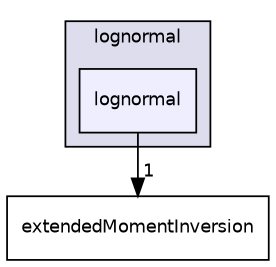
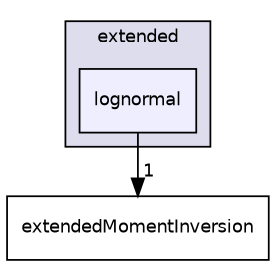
(138, 38) -> (138, 38)
